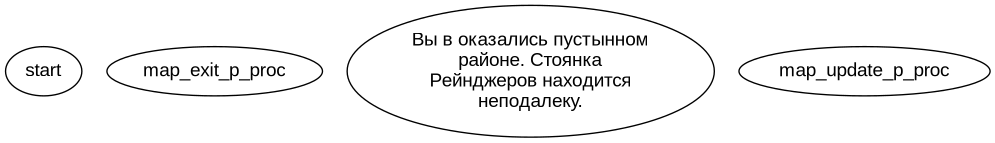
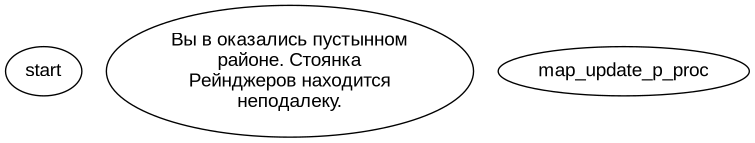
(215, 71) -> none
